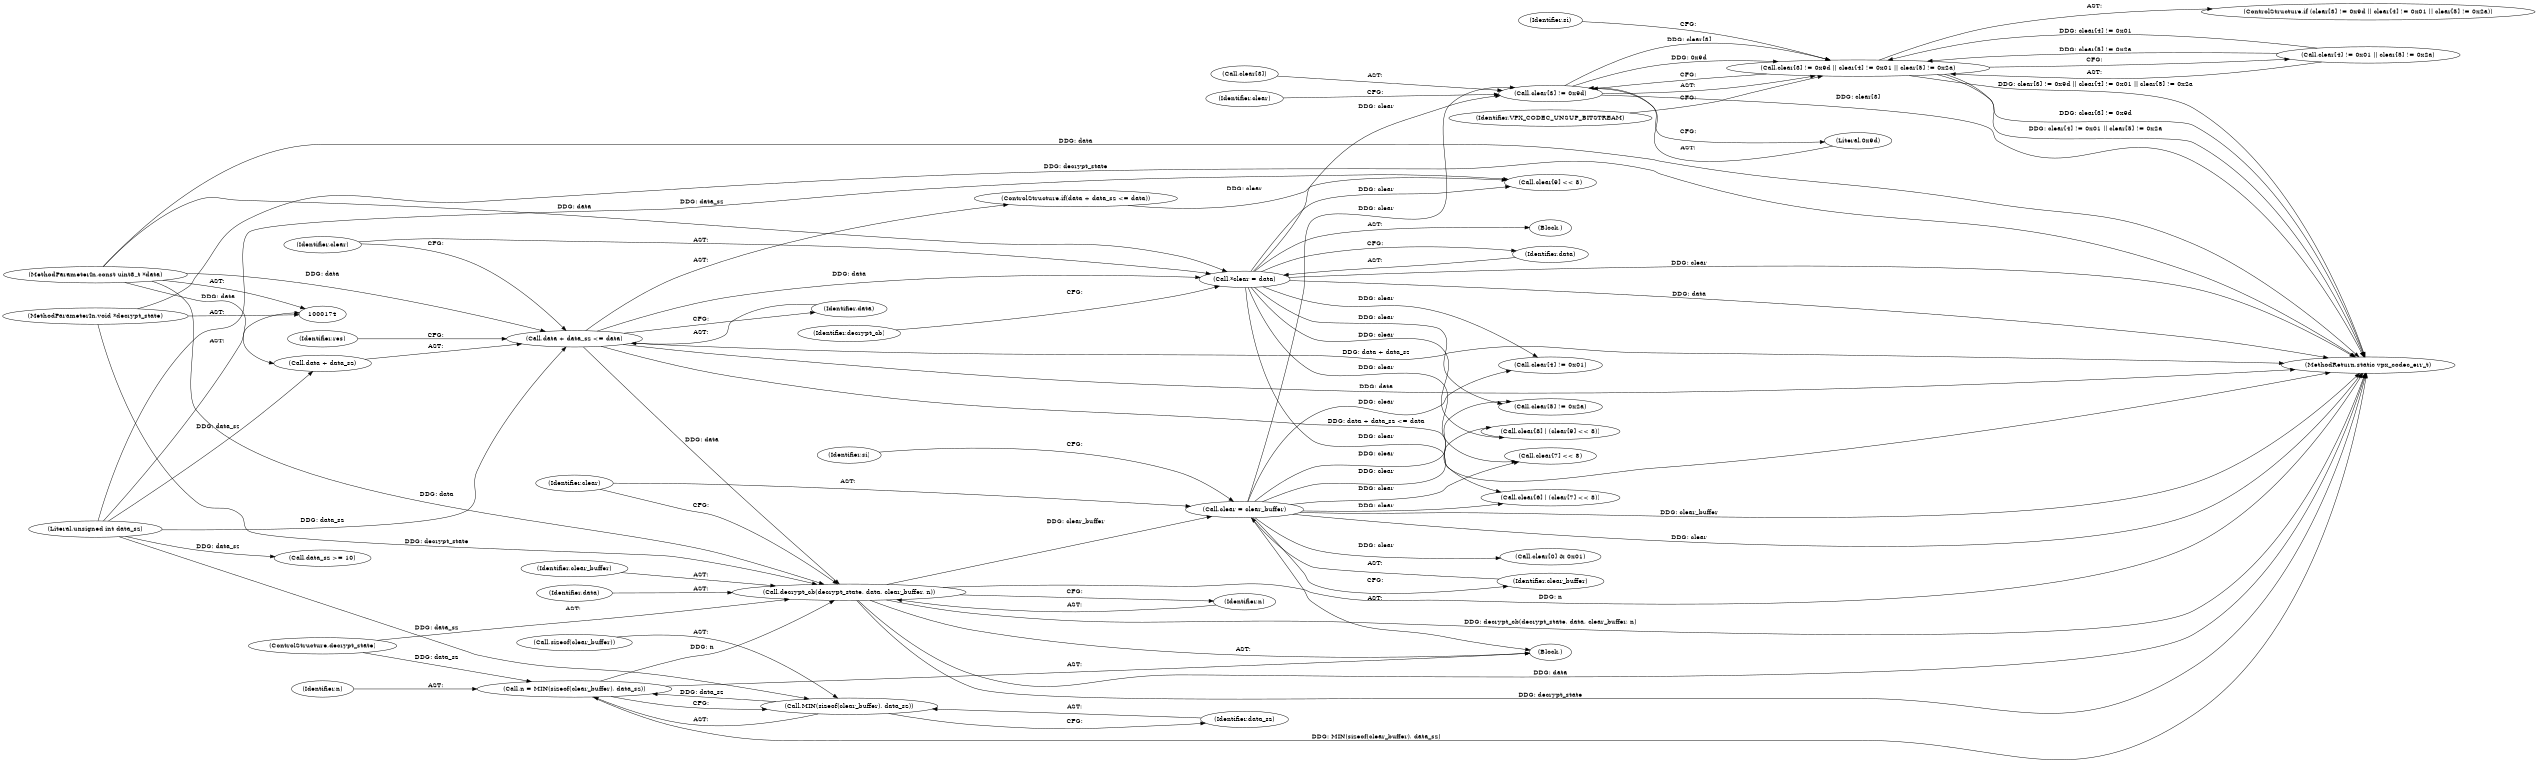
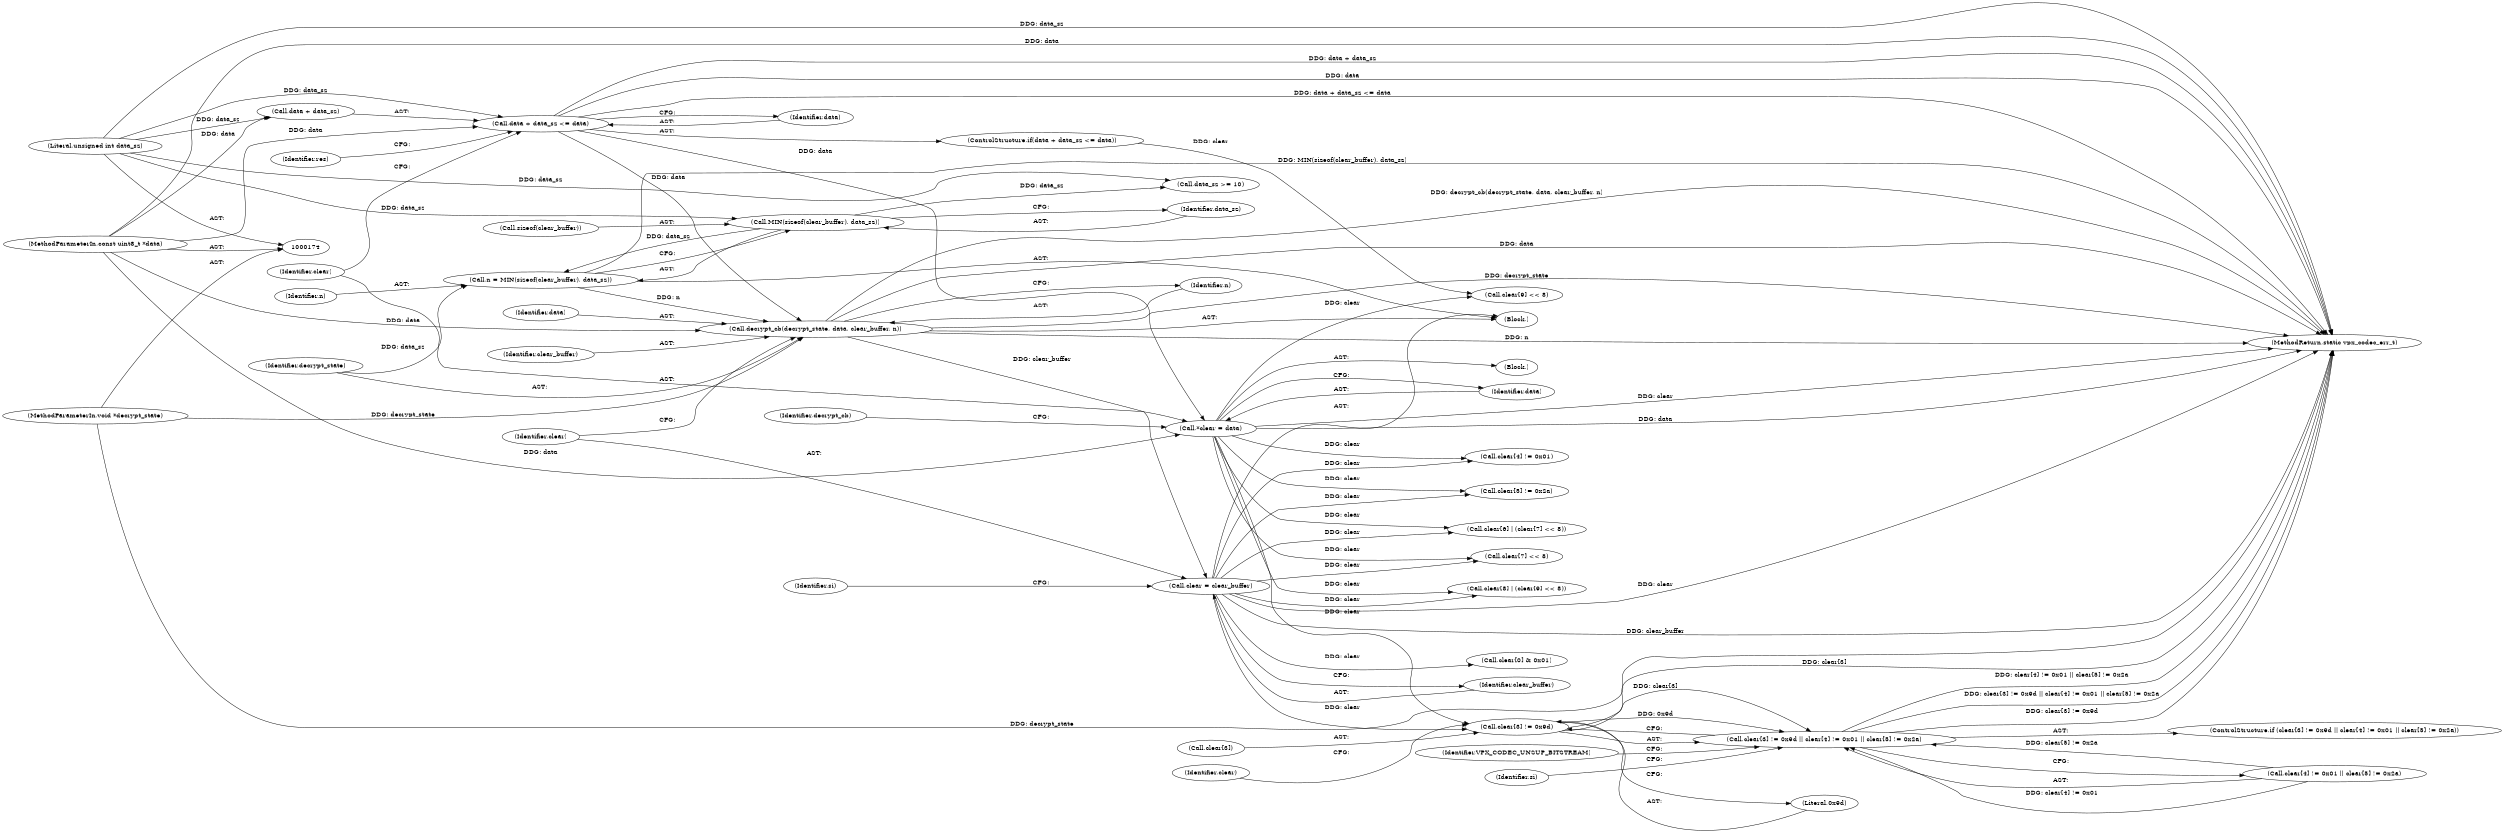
none -> (1007, 197)
(702, 207) -> (1291, 28)
(323, 646) -> (306, 366)
